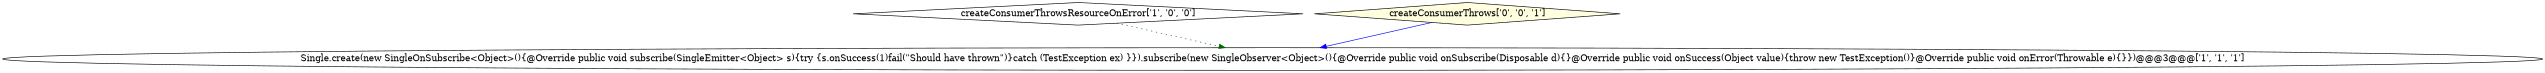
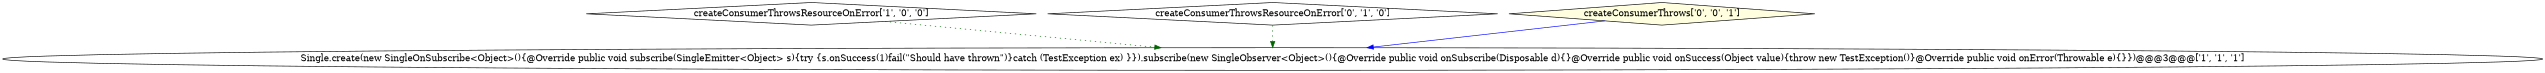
none -> (1273, 14)
